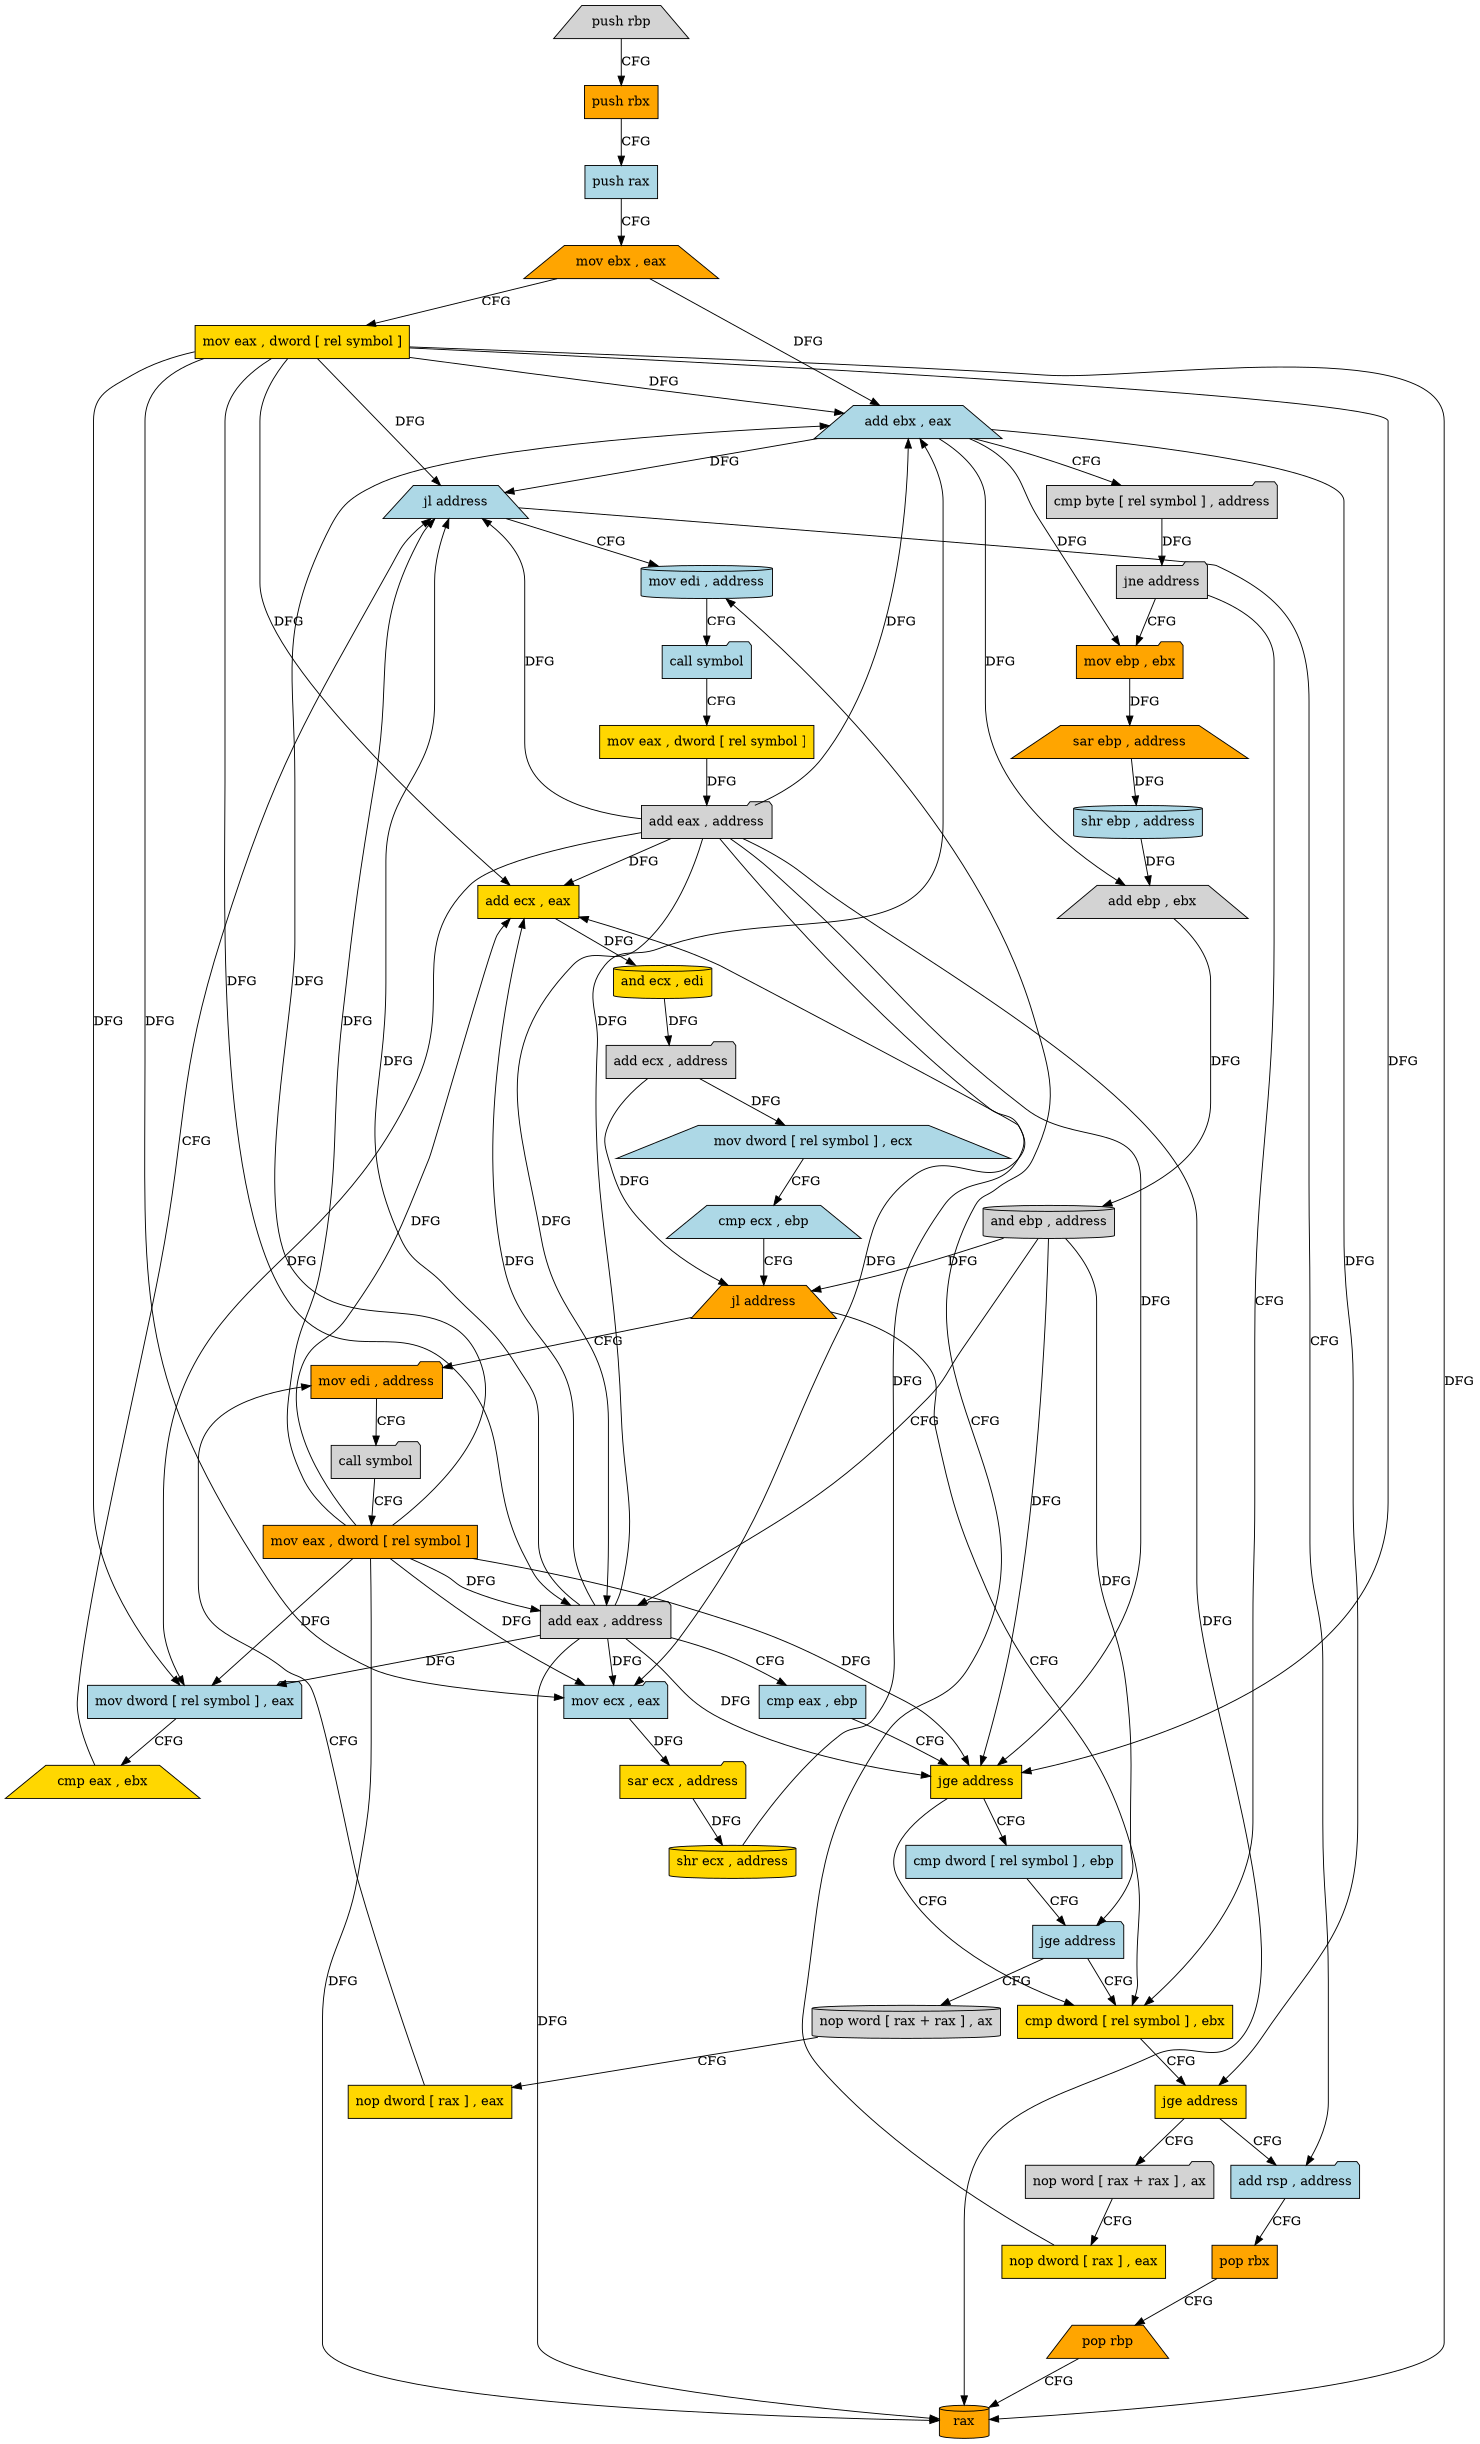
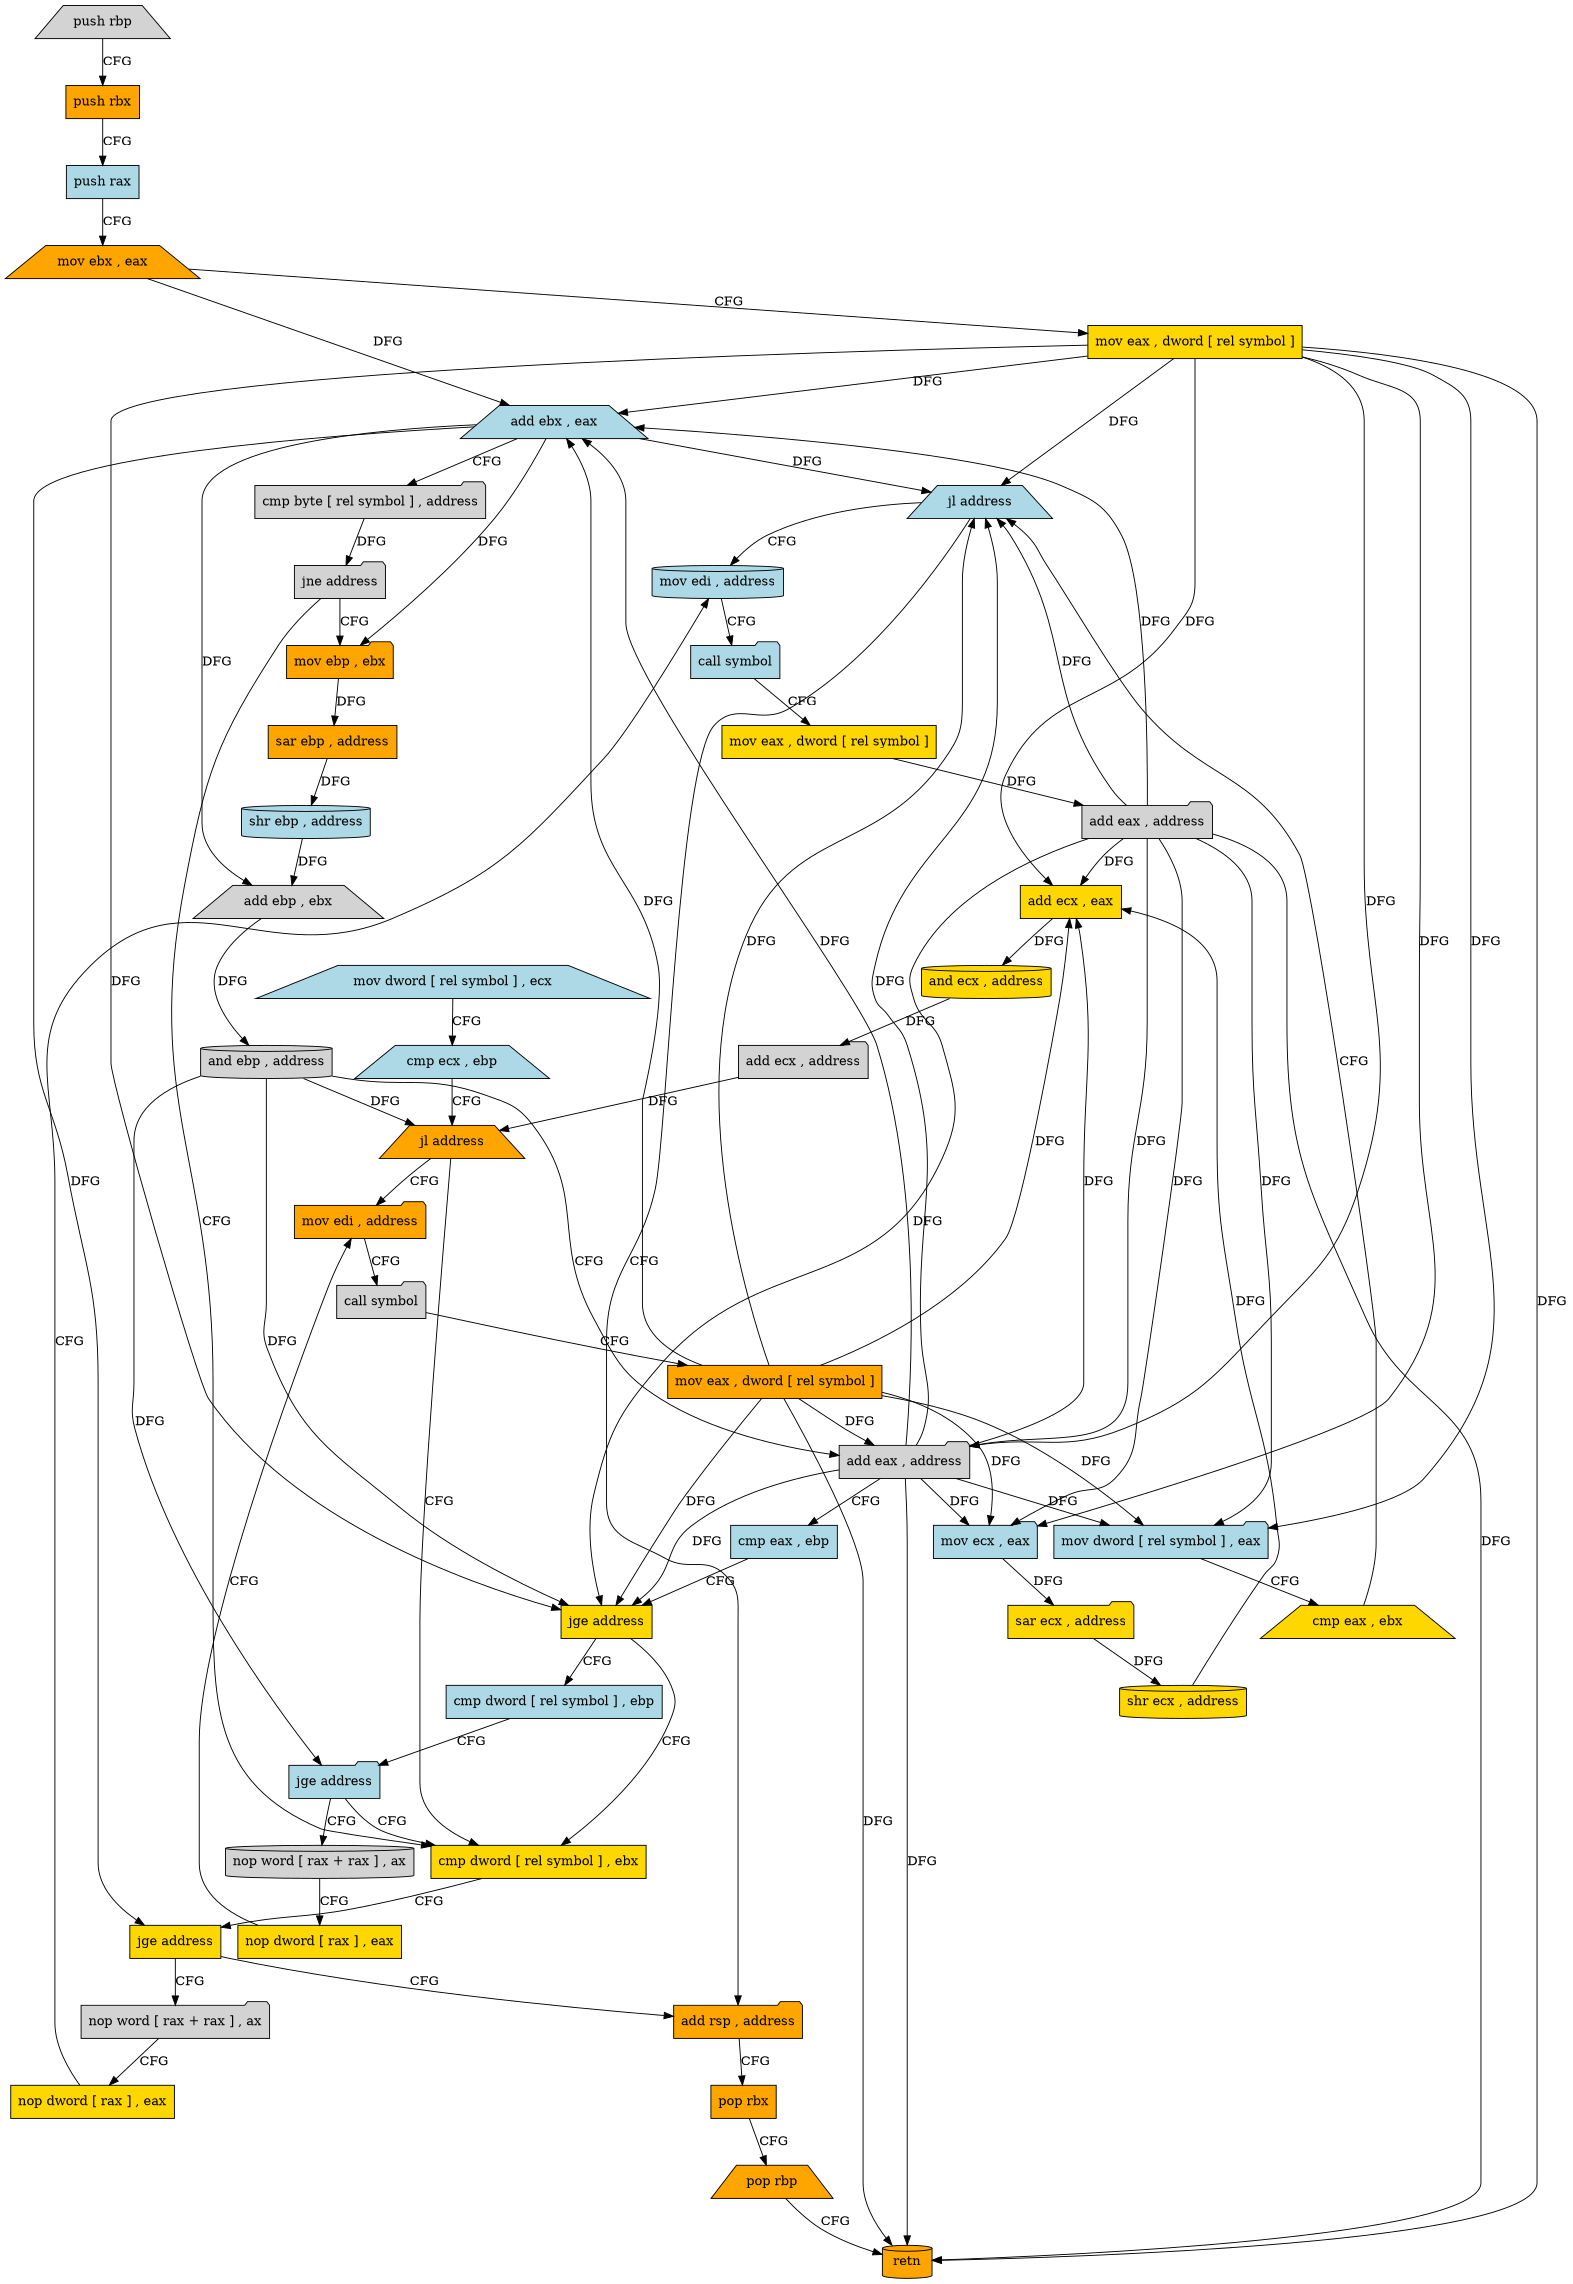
(1130, 742) -> (333, 742)
(663, 982) -> (986, 982)
(738, 1100) -> none
(1295, 2182) -> (738, 2022)
(964, 2422) -> (907, 2262)
